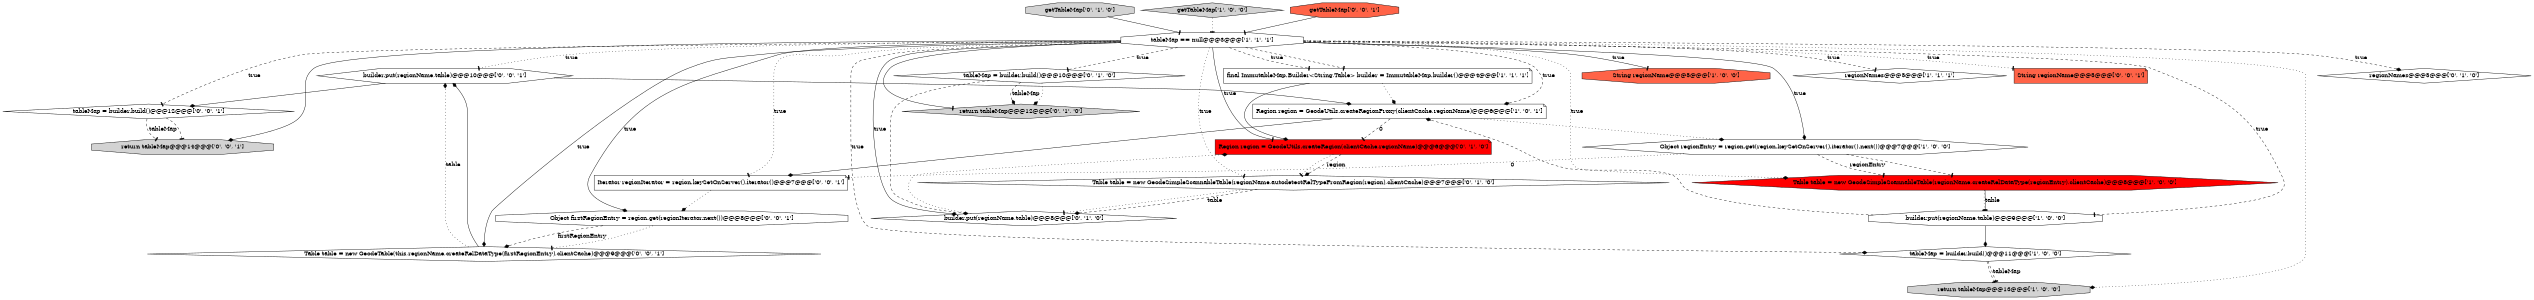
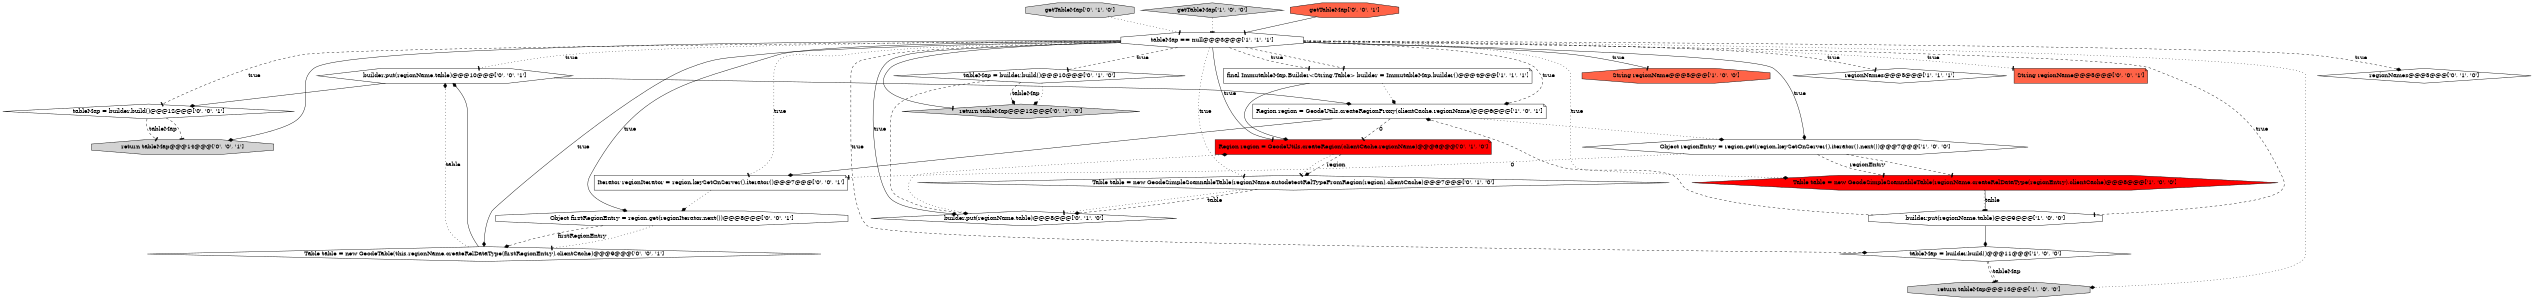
(1143, 25) -> (1143, 25)
